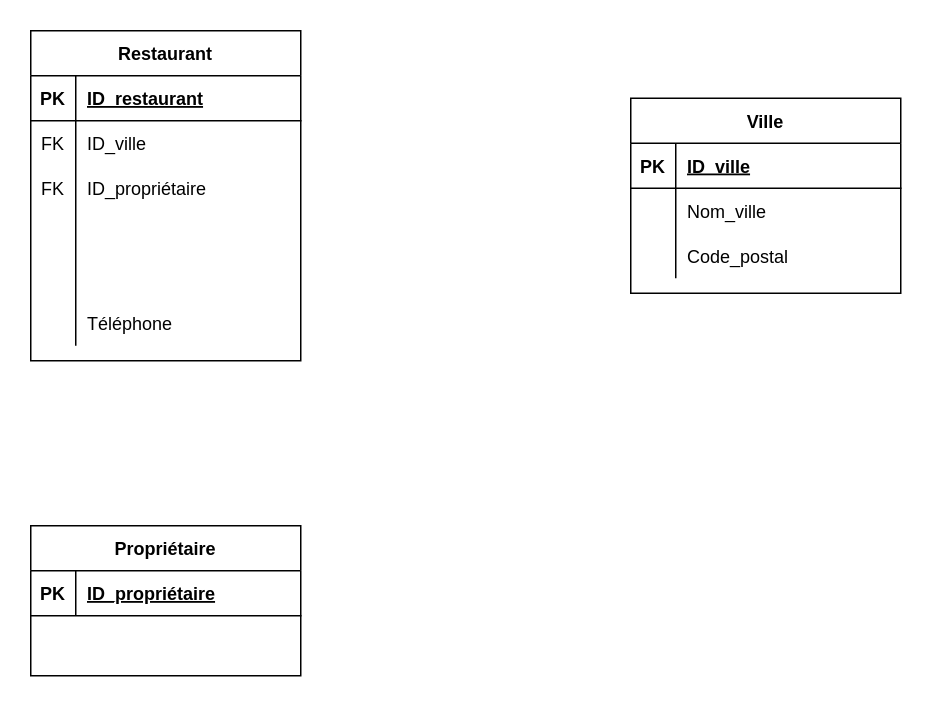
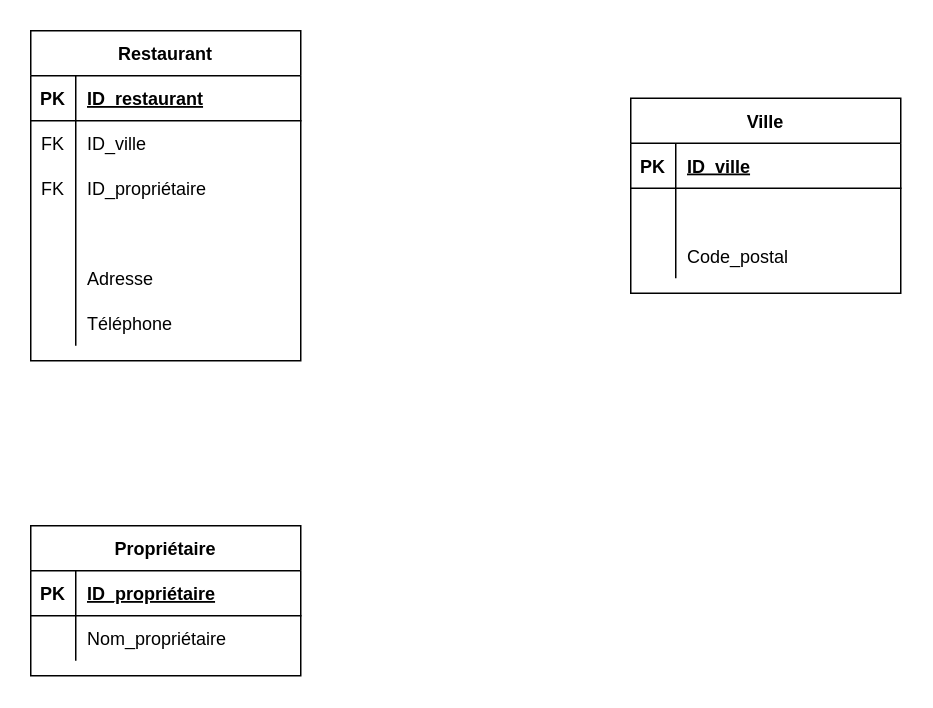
(788, 211) -> none
none -> (188, 278)
none -> (188, 638)
